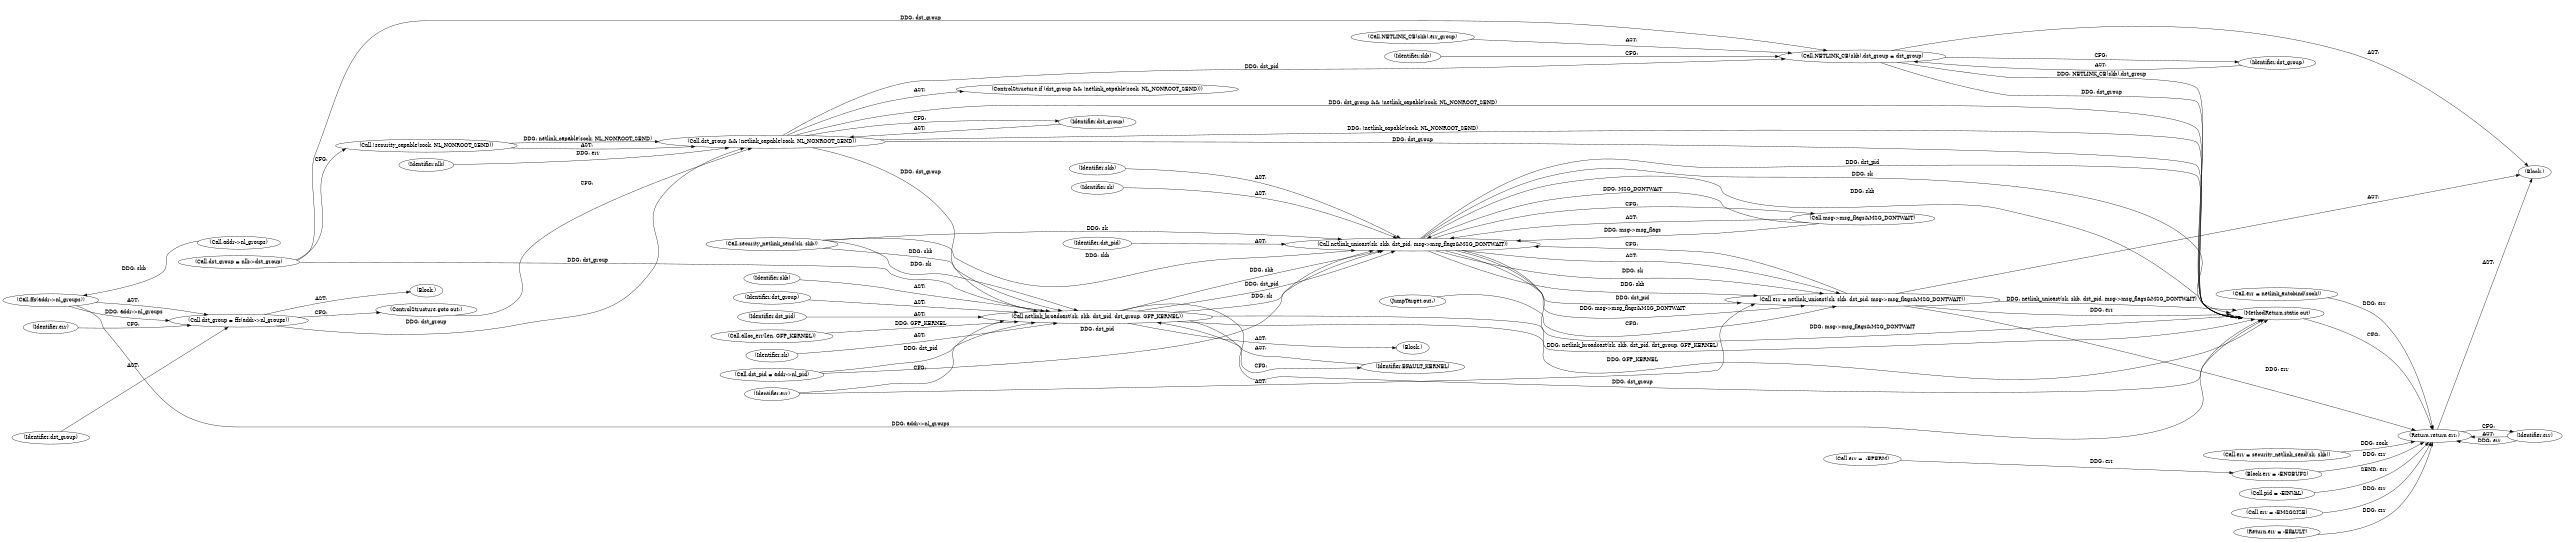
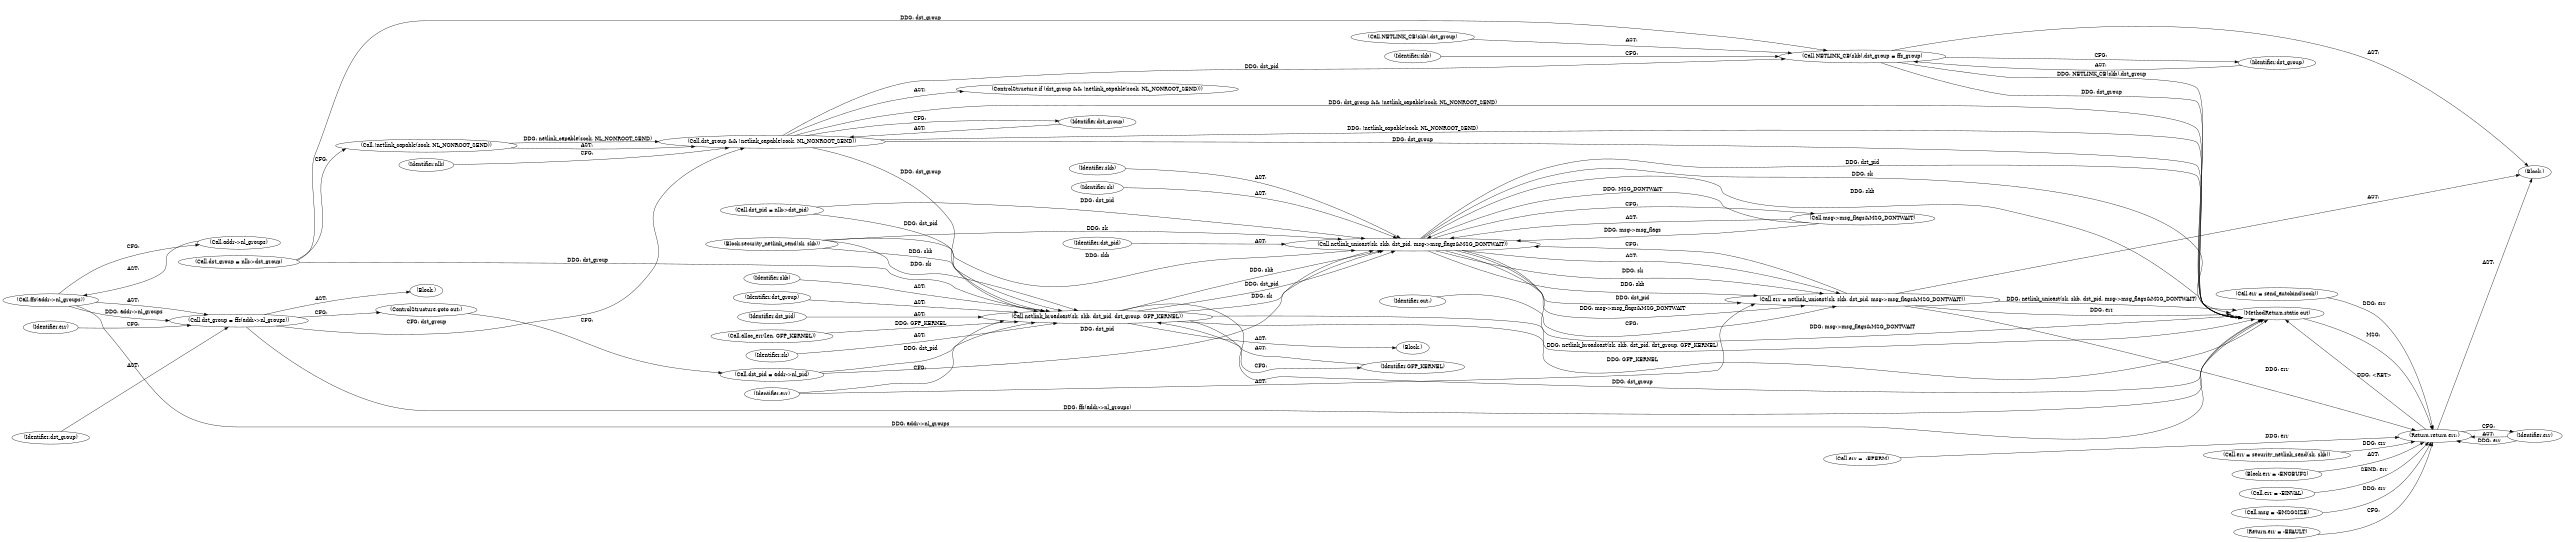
(1413, 37) -> (1413, 37)
(1862, 56) -> (1862, 56)
(426, 146) -> (426, 146)
(588, 153) -> (588, 153)
none -> (772, 210)
(580, 216) -> (593, 346)
(772, 244) -> (772, 244)
none -> (123, 259)
(134, 269) -> (134, 269)
(2277, 294) -> (2277, 294)
(1413, 301) -> (1413, 301)
(426, 322) -> (426, 322)
(2374, 335) -> (2374, 335)
(1413, 367) -> (1413, 367)
none -> (2357, 376)
none -> (1262, 411)
(2374, 444) -> (2374, 444)
(2374, 455) -> (2374, 455)
(2065, 467) -> (2148, 448)
(2277, 494) -> (2277, 494)
(2374, 511) -> (2374, 511)
(2277, 513) -> (2277, 513)
